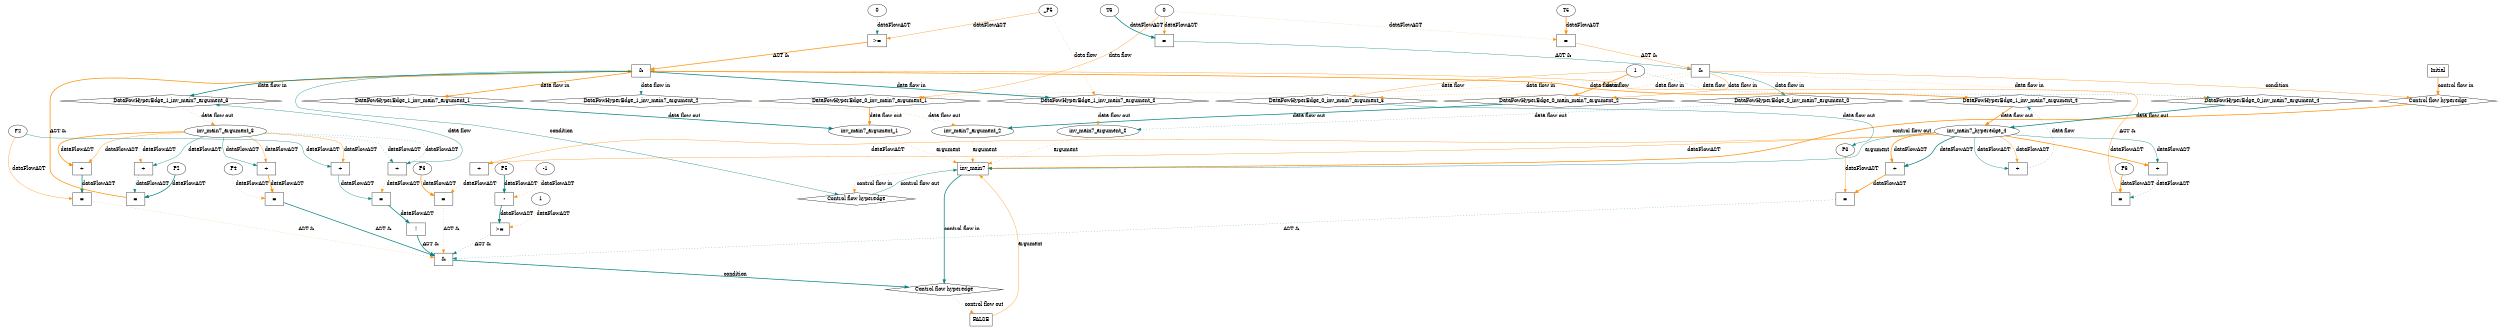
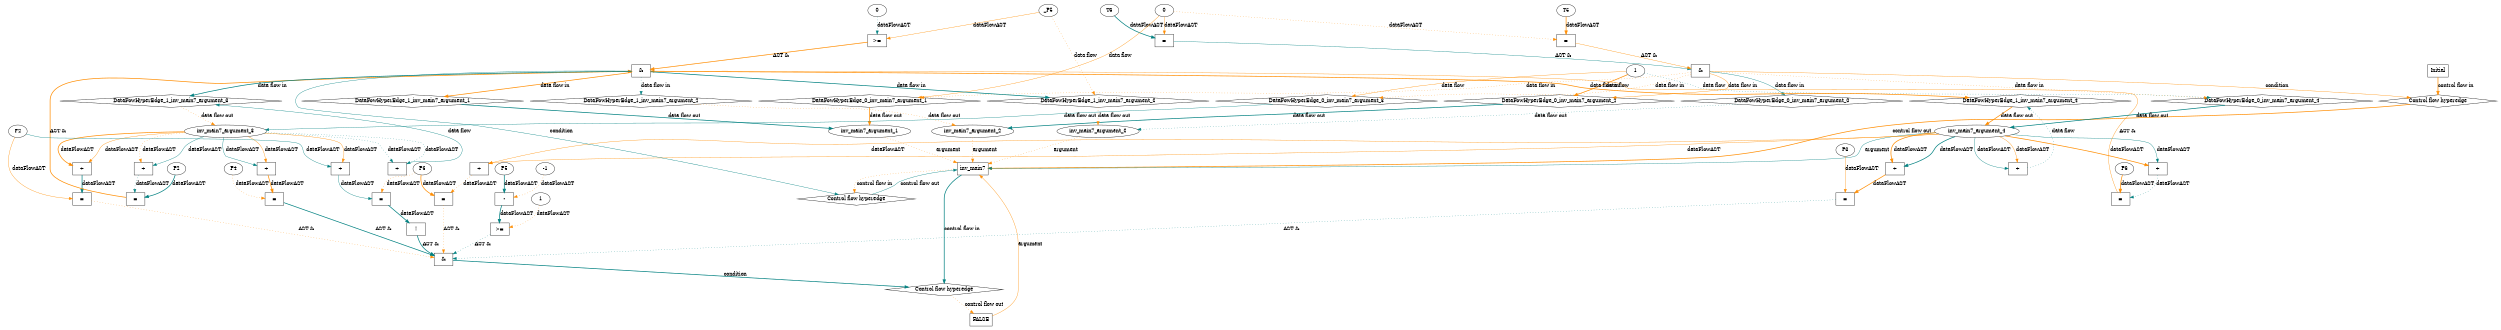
(1559, 101) -> (1559, 101)
(1668, 110) -> (796, 122)
(1977, 131) -> (1977, 131)
